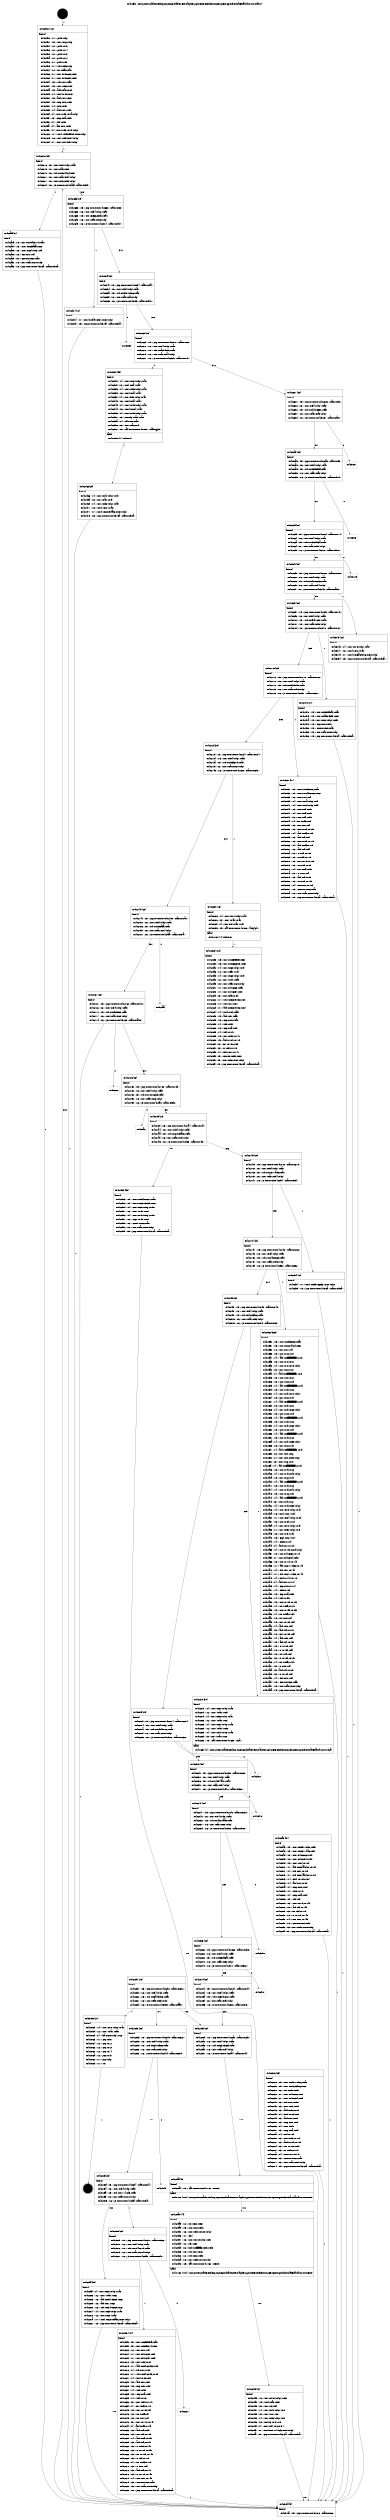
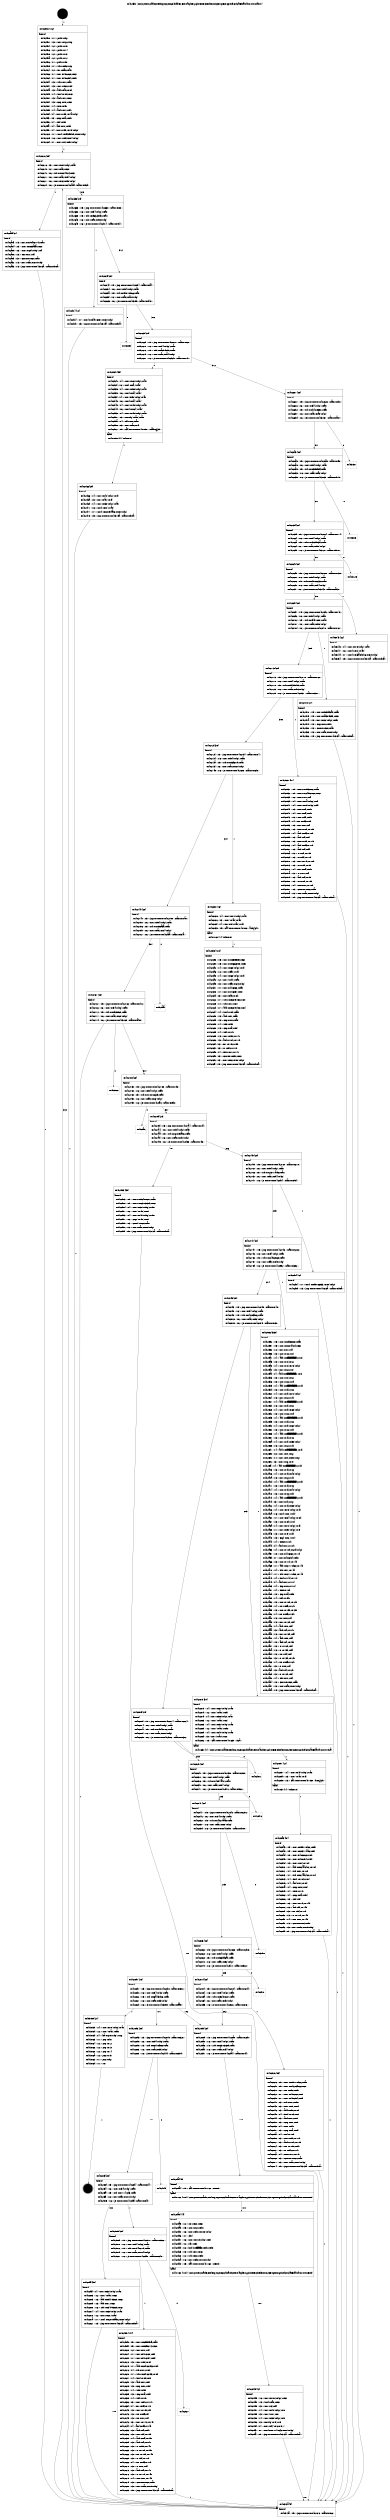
none -> (299, 1777)
none -> (271, 2036)
